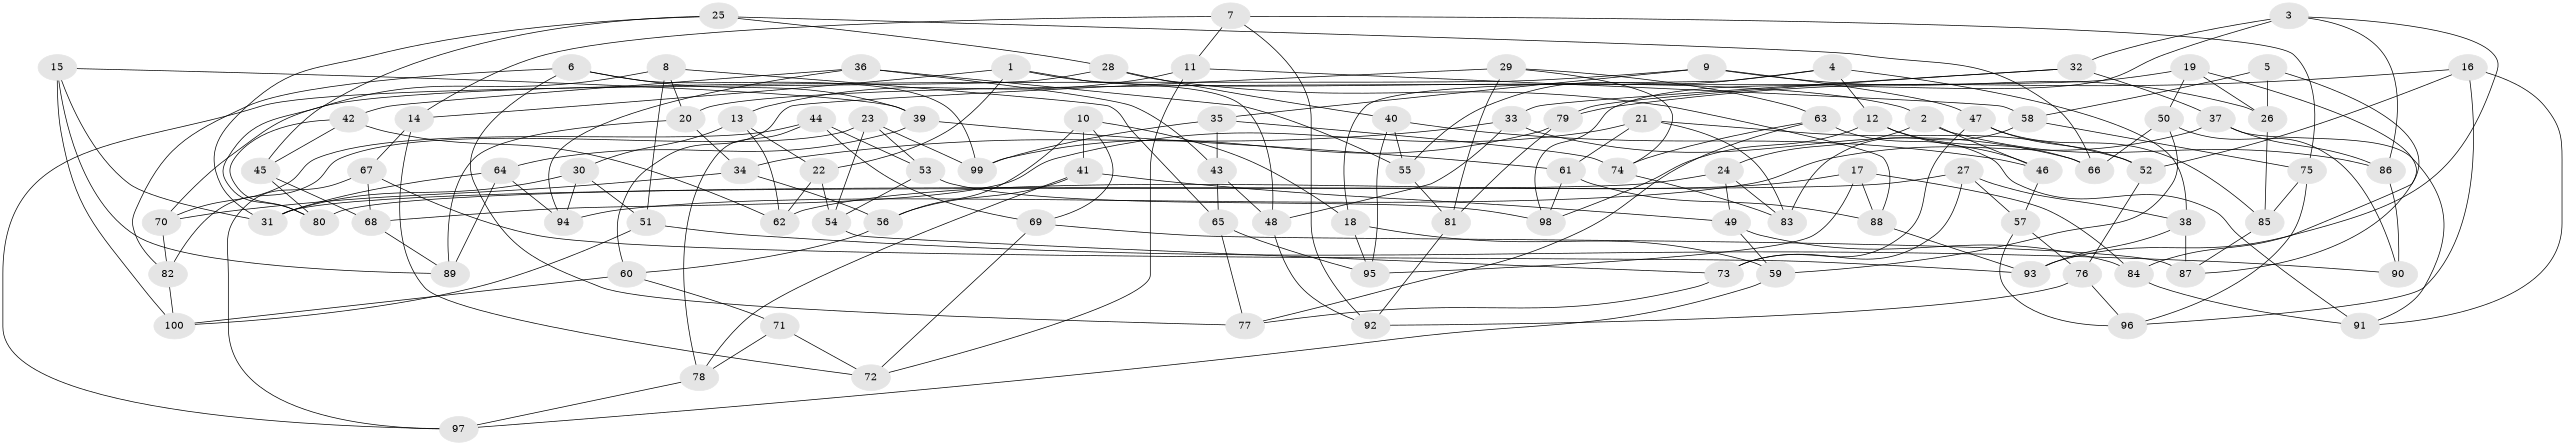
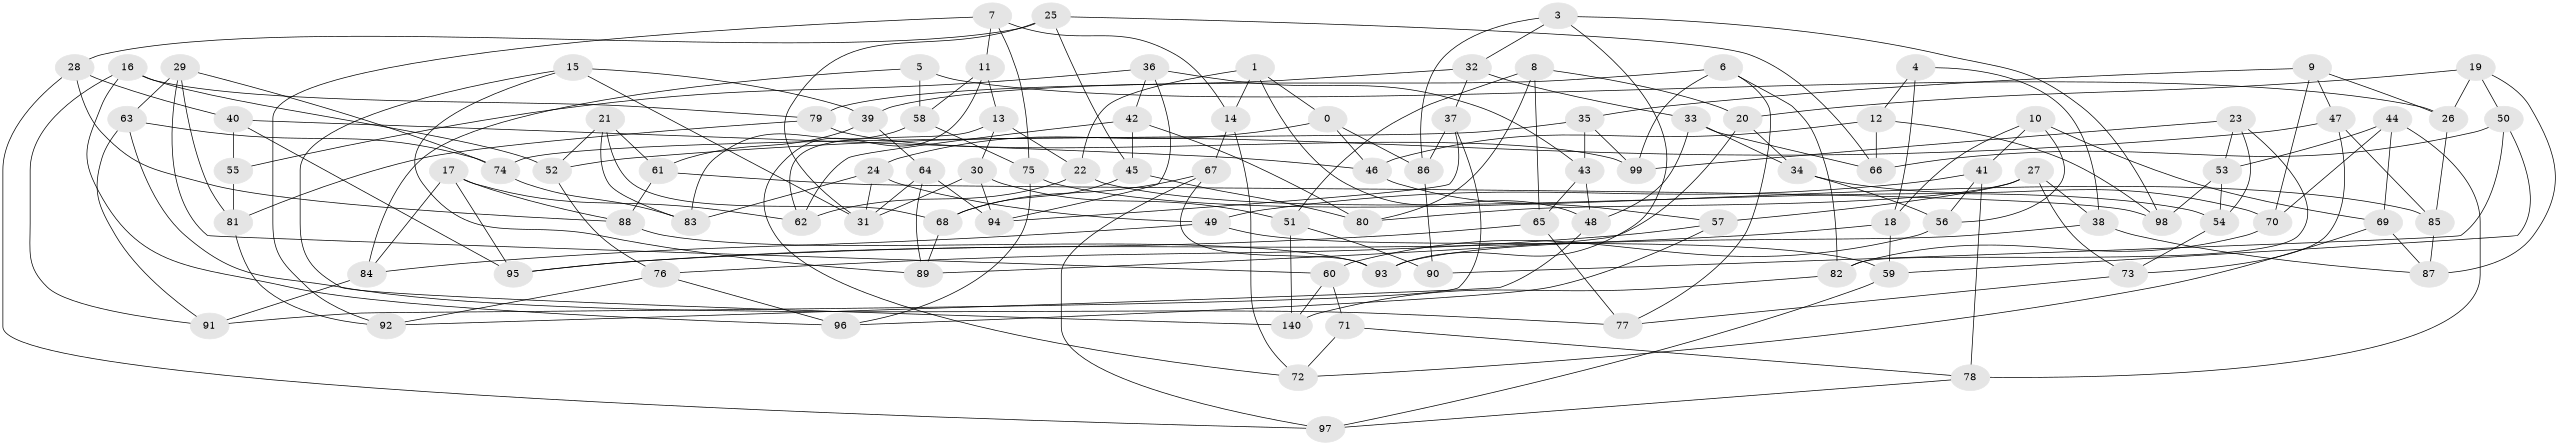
(1541, 89) -> none
(1924, 119) -> (1328, 119)
(174, 326) -> (1292, 326)
